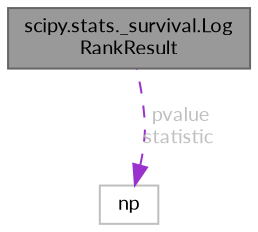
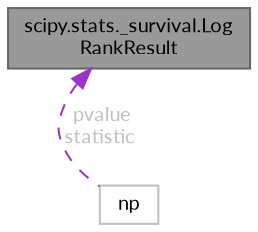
(144, 117) -> (61, 140)
